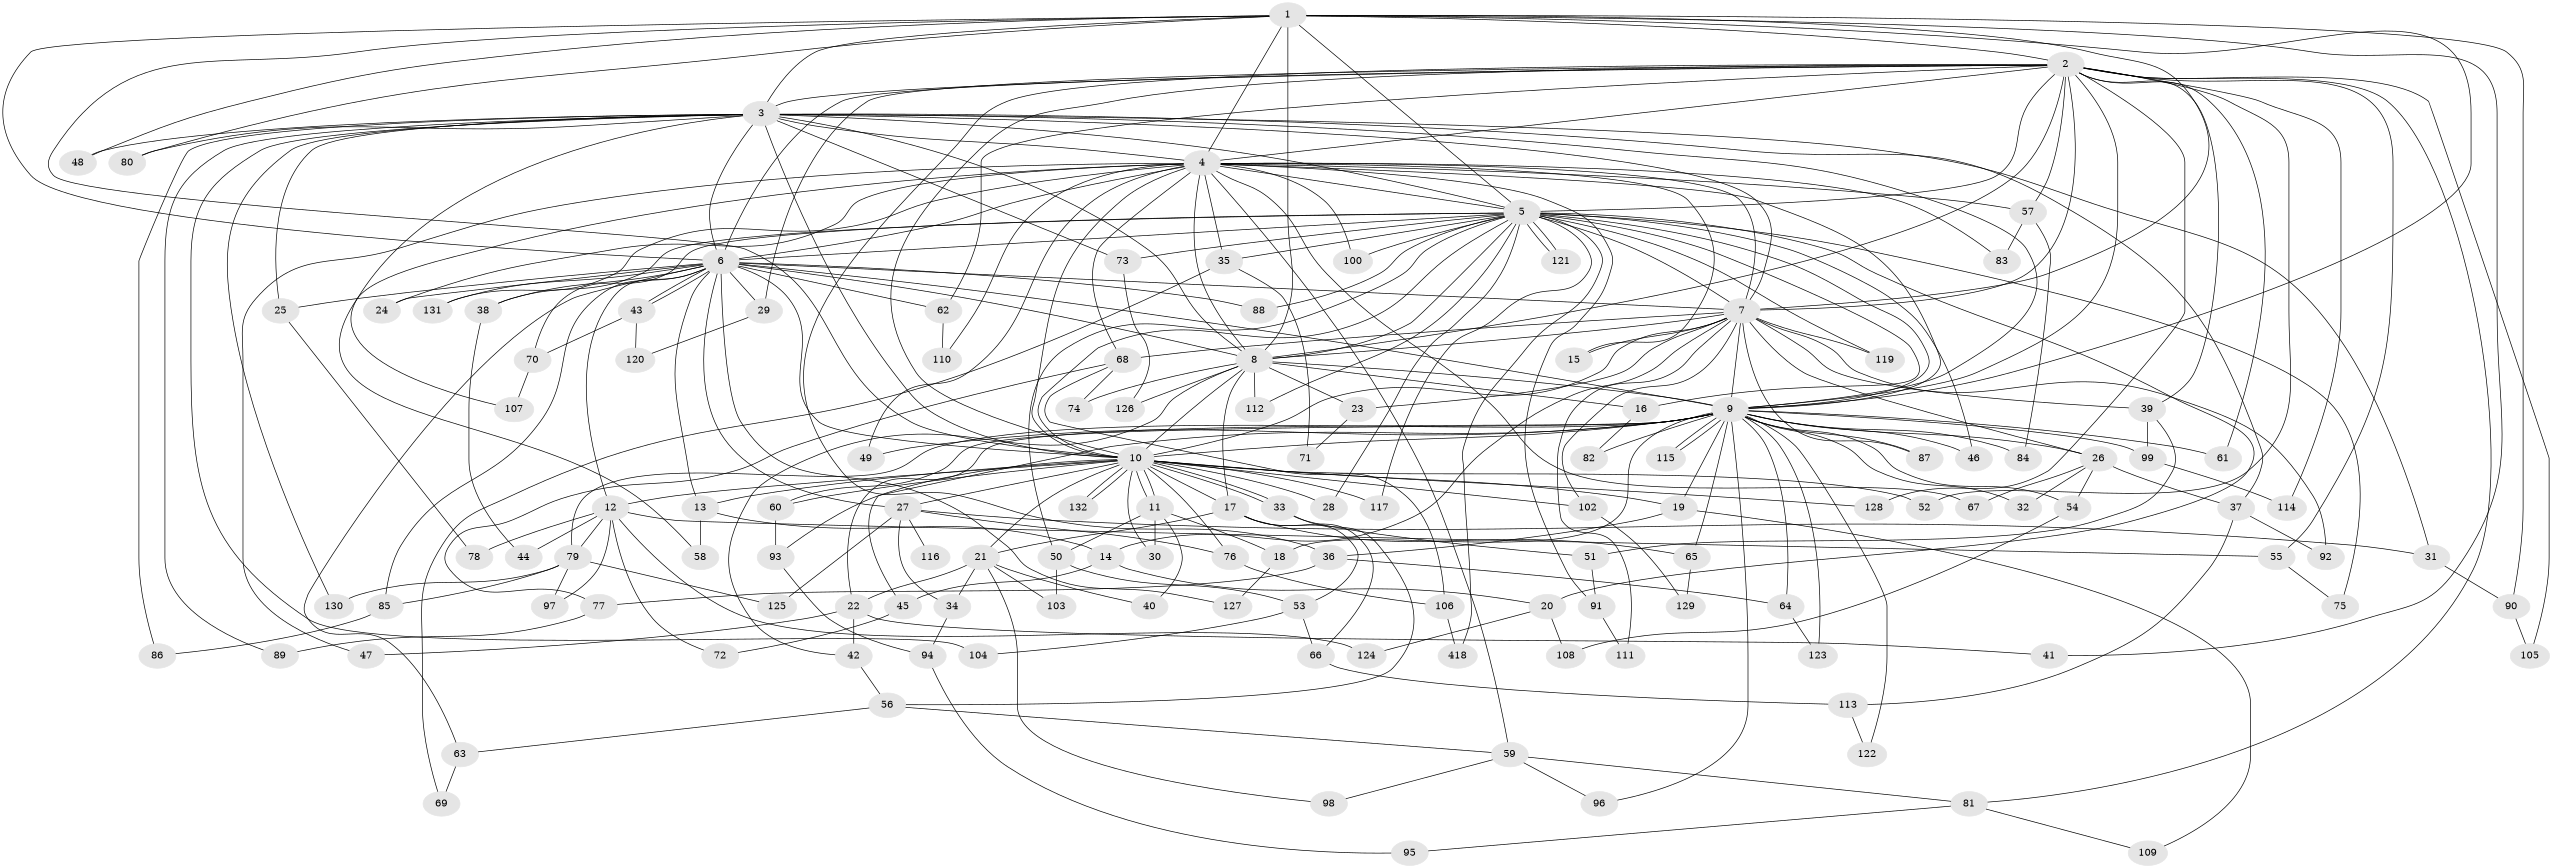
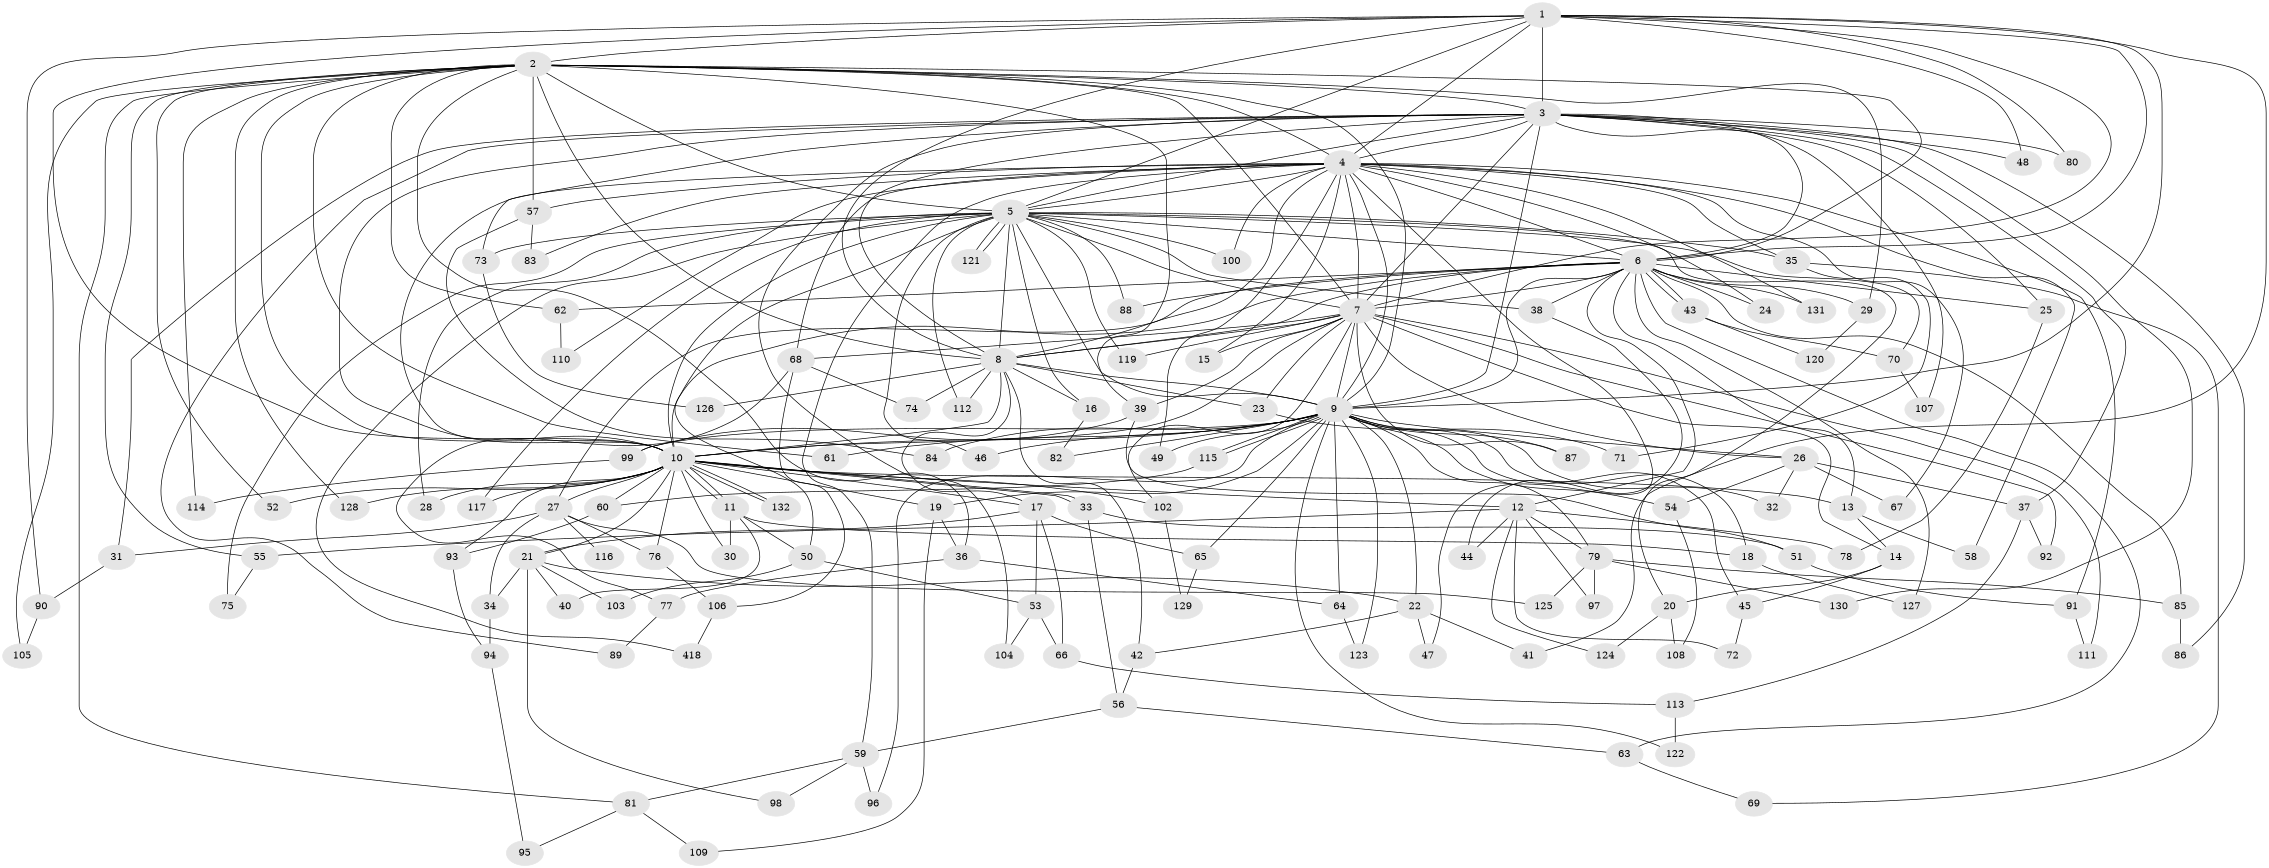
(1245, 429) -> (879, 491)
